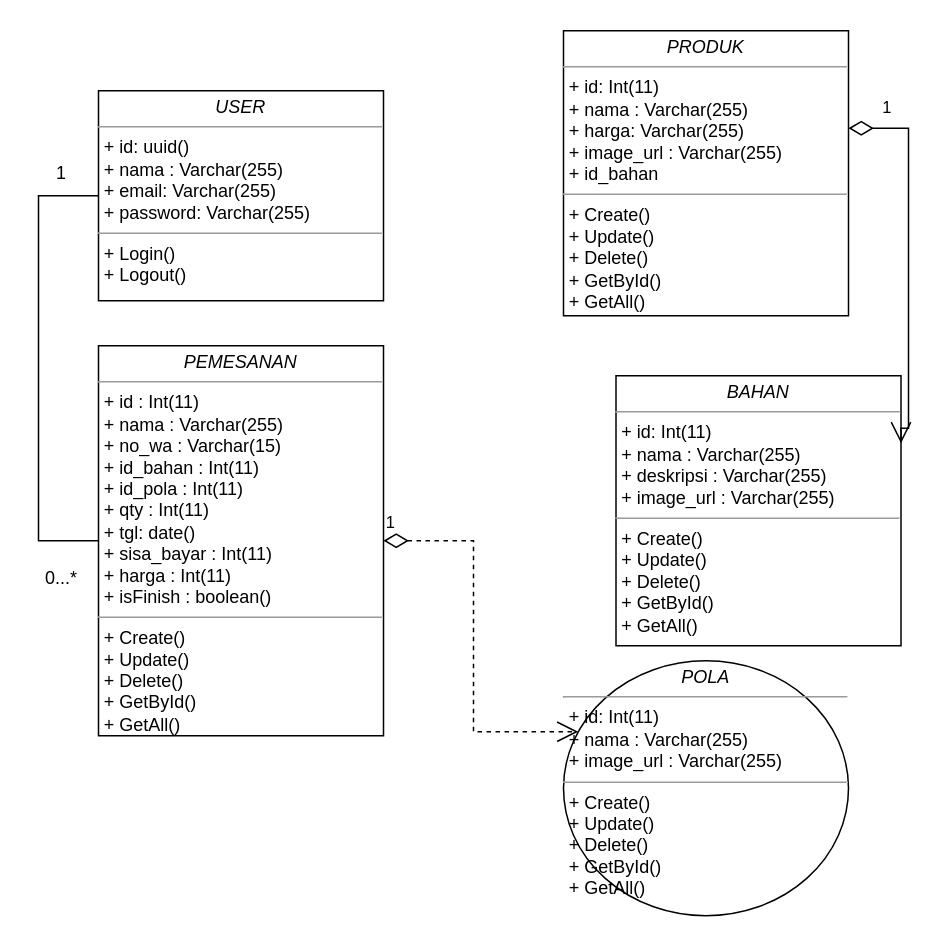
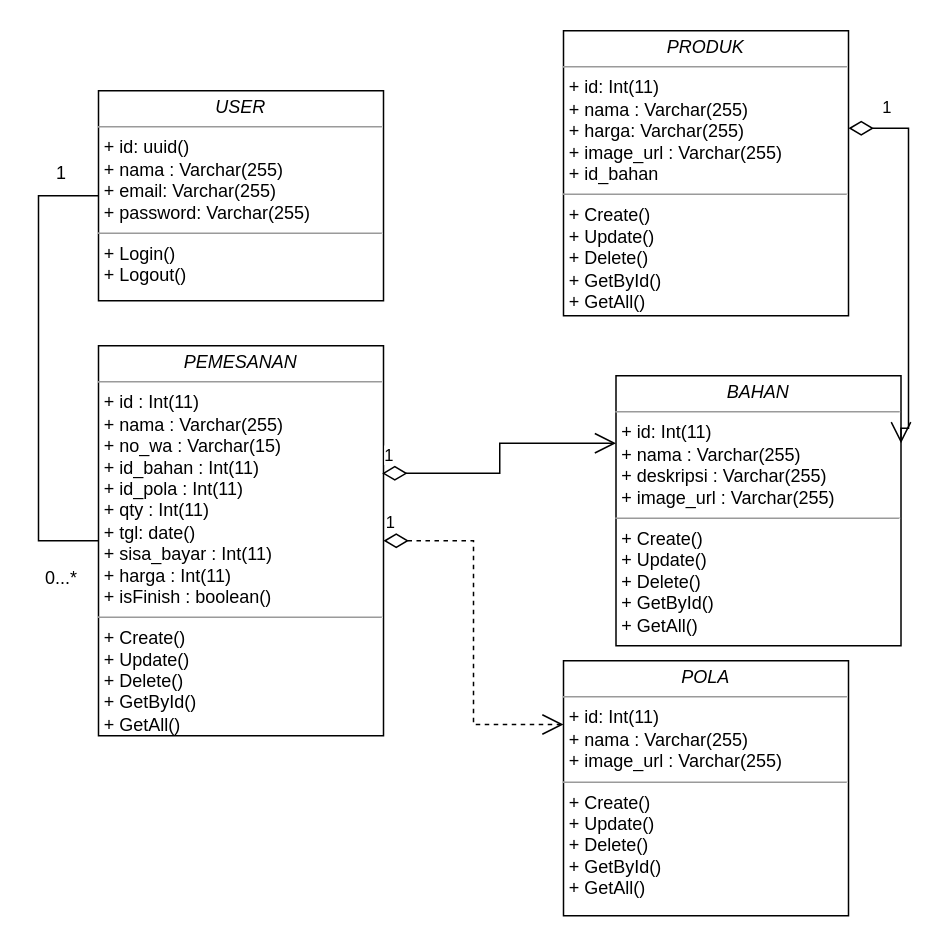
none -> (500, 449)
(706, 788) -> (706, 788)
